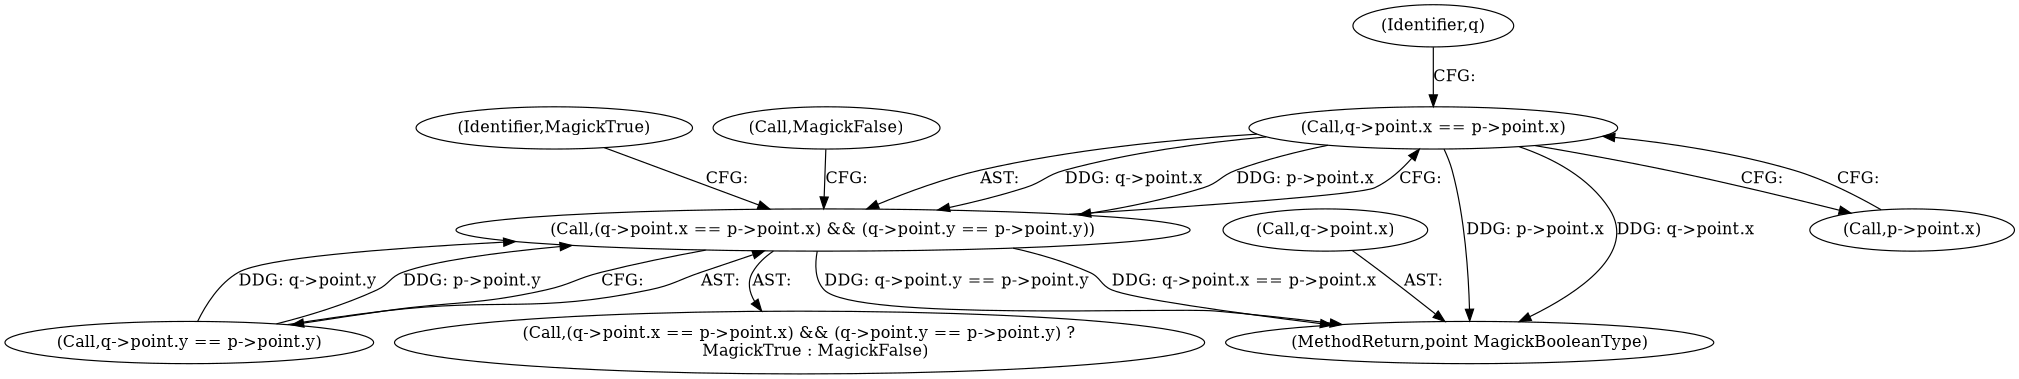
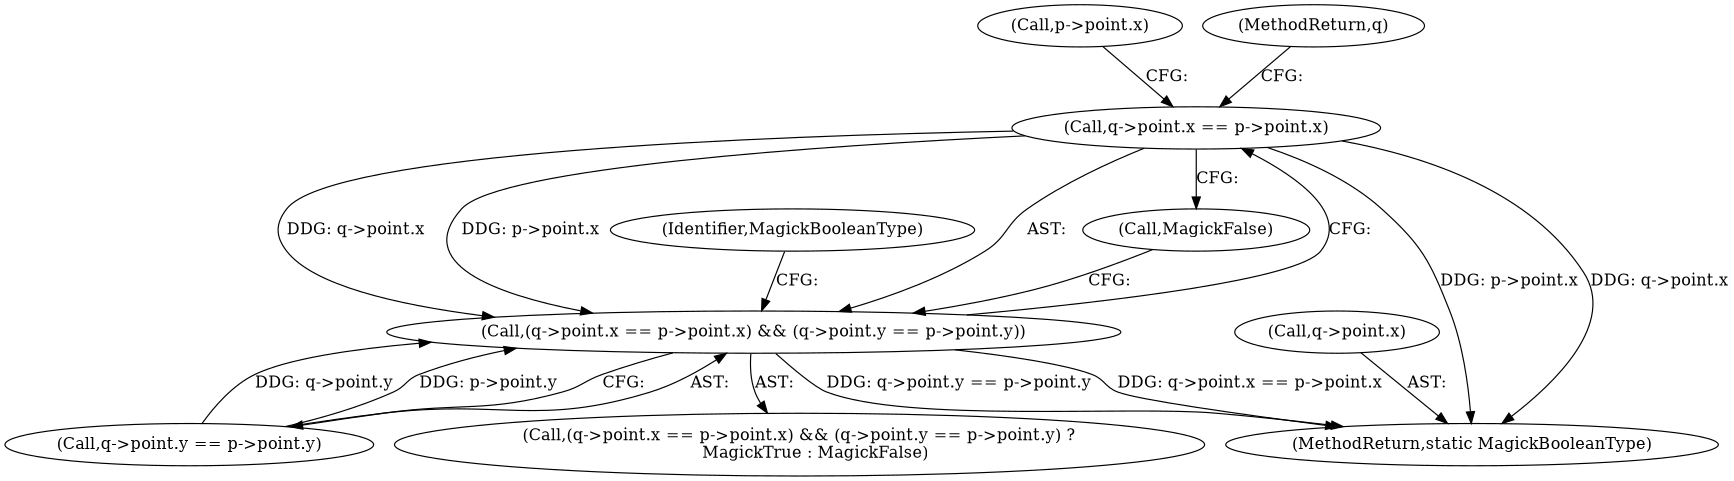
(1433, 26) -> (1314, 26)
(554, 128) -> (793, 230)
(1688, 175) -> (1196, 173)
(1470, 343) -> (1472, 445)
